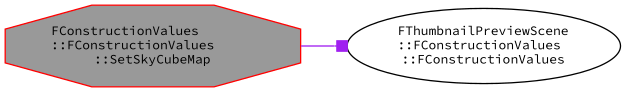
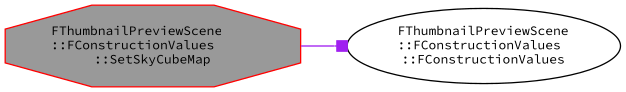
(153, 46) -> (153, 46)
